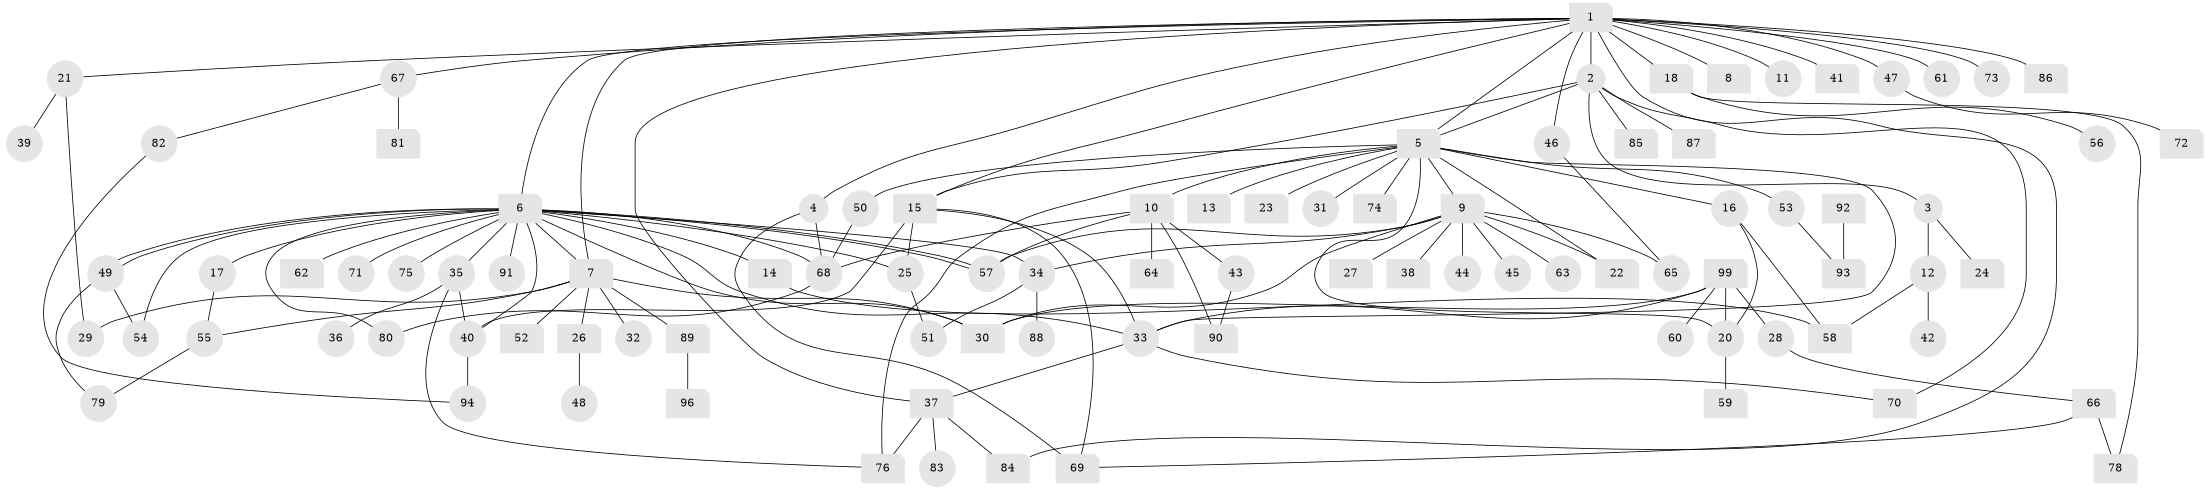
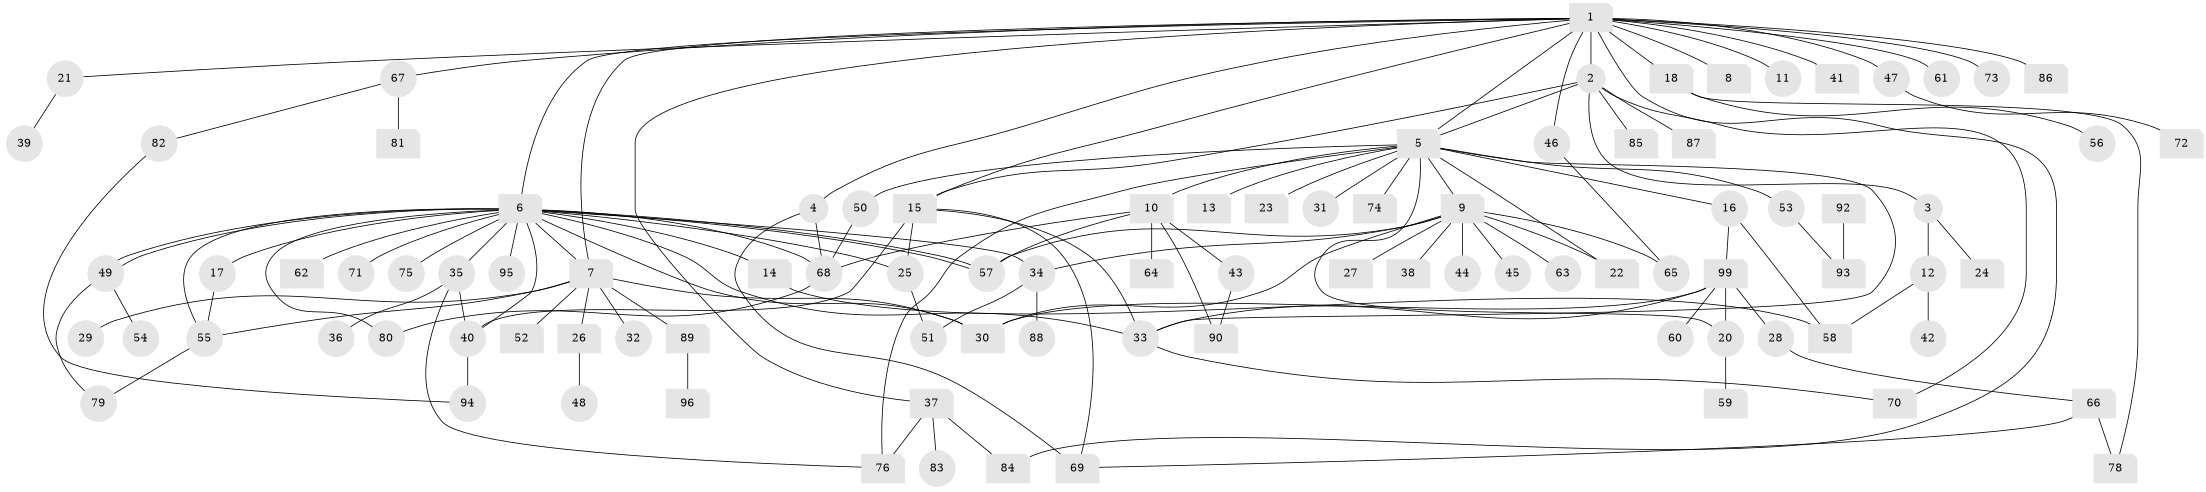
(73, 209) -> none
(202, 245) -> (306, 218)
(507, 274) -> (507, 274)
(1757, 275) -> (1728, 243)
(1038, 370) -> none
